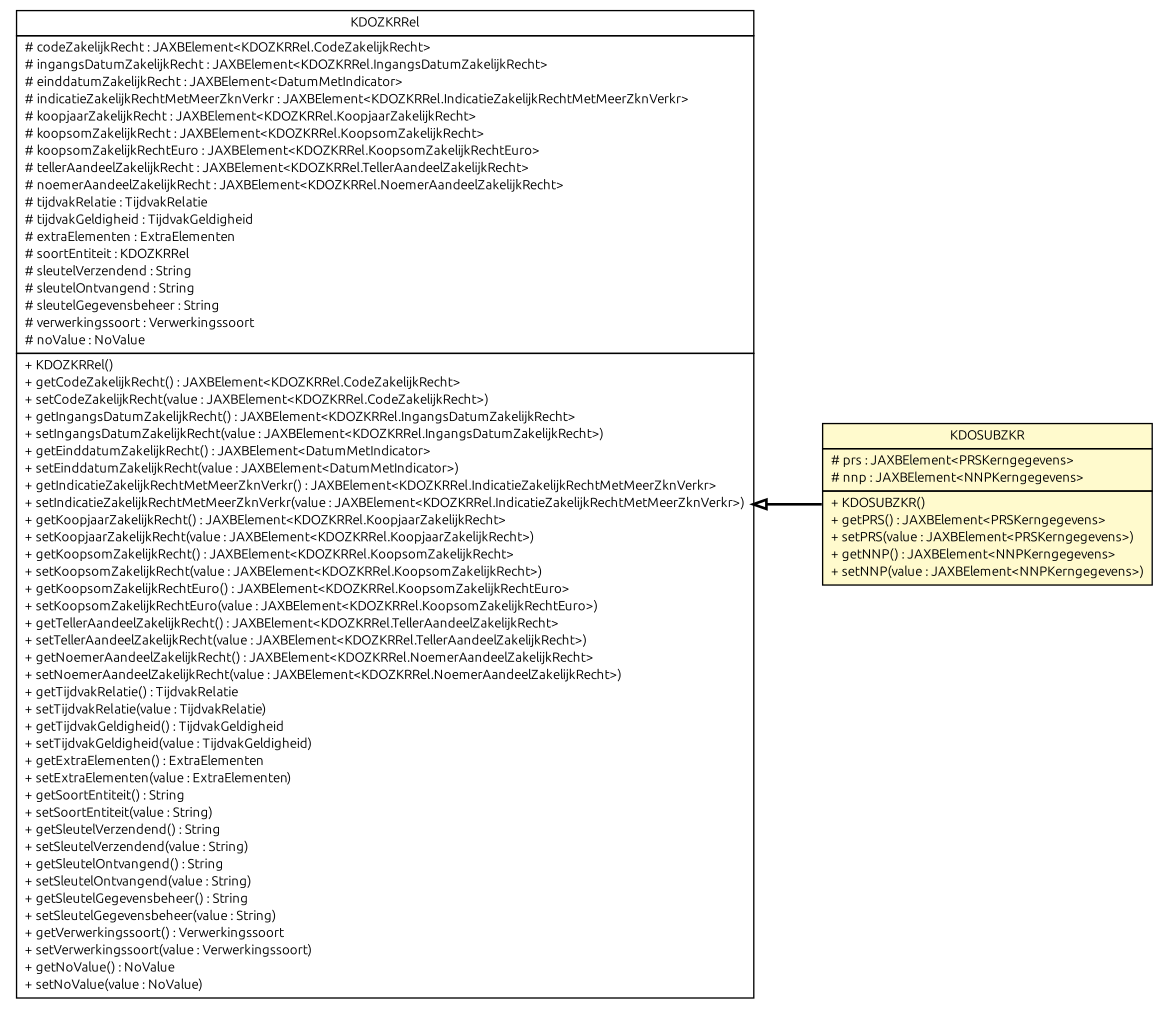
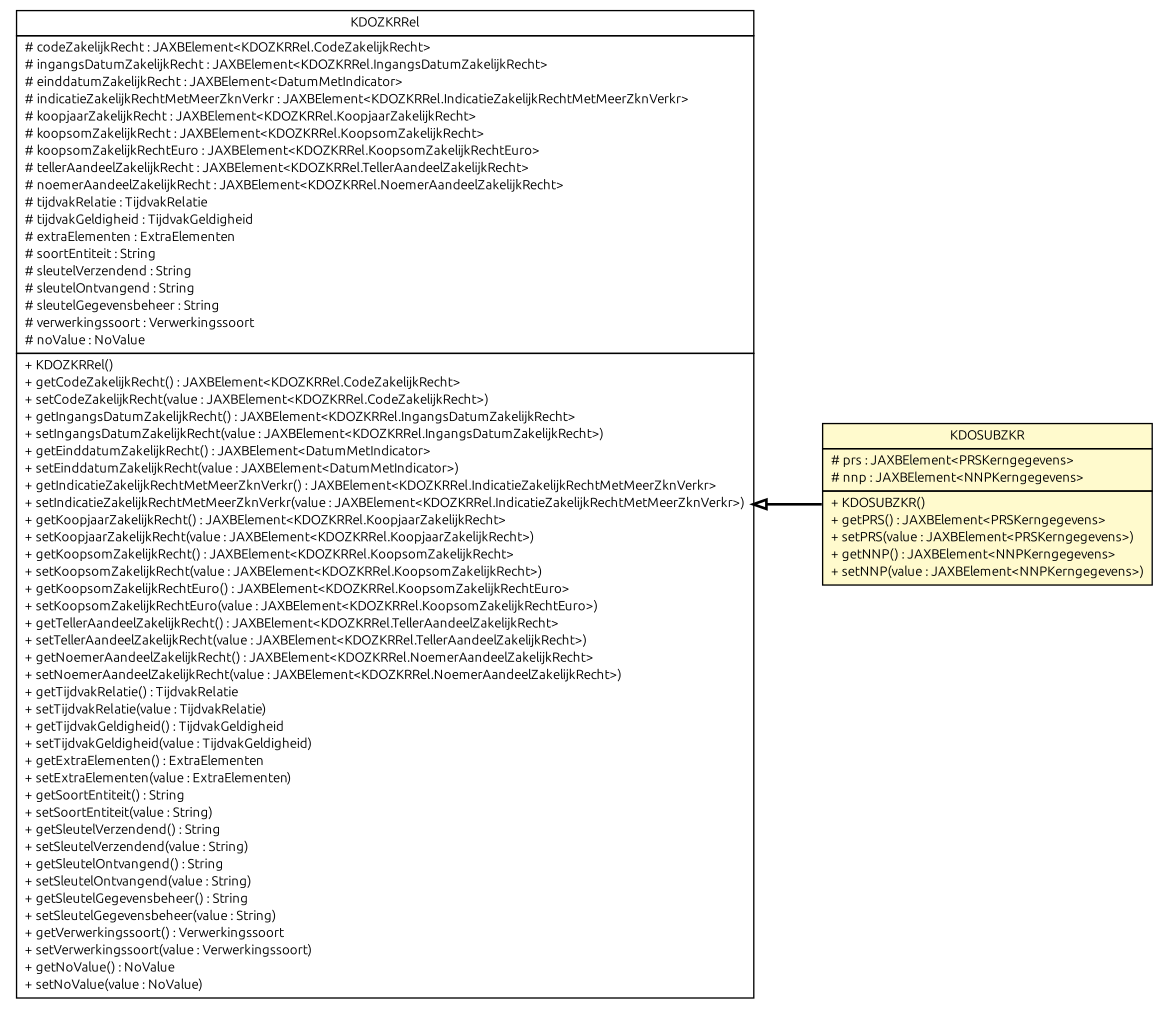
(107, 254) -> (91, 254)
